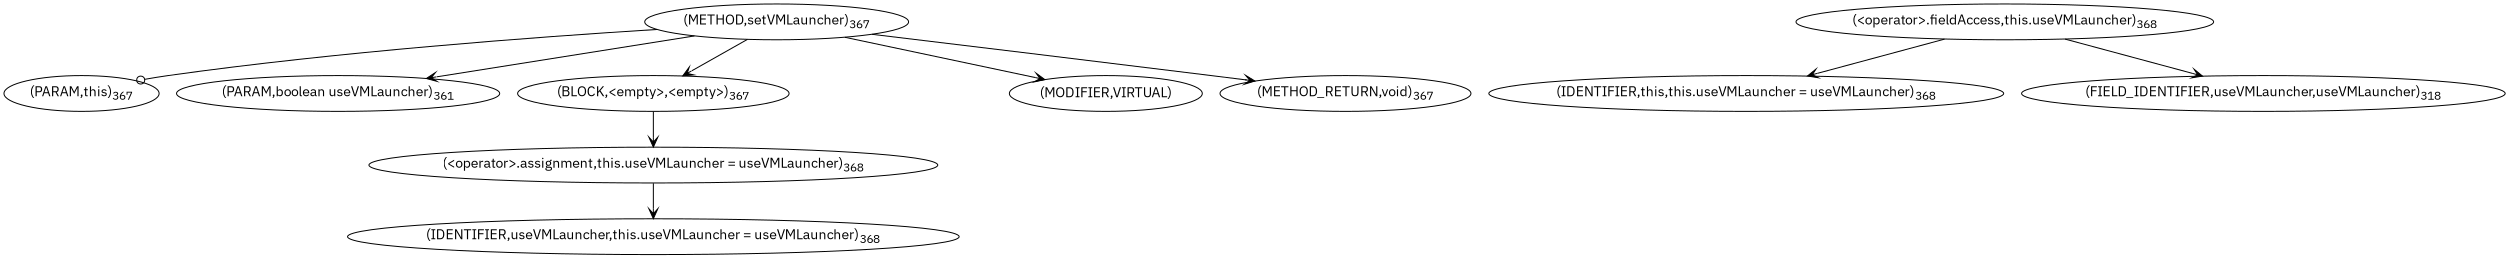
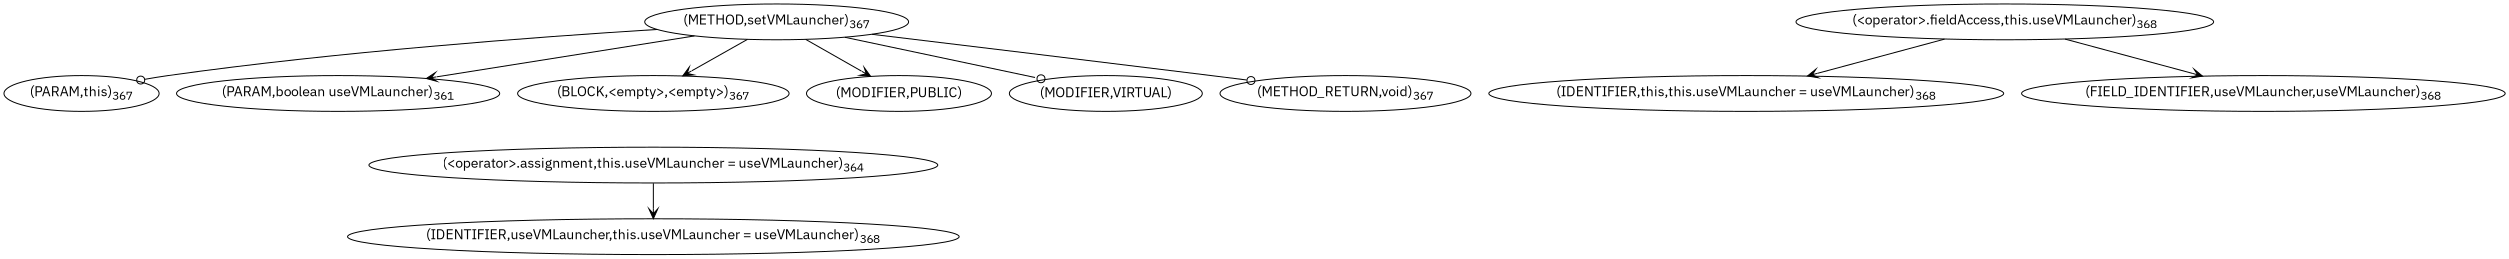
(940, 57) -> (940, 57)
(1059, 57) -> (1059, 57)
(2431, 92) -> (2431, 92)
none -> (899, 93)
(653, 124) -> none
(854, 164) -> (854, 164)
